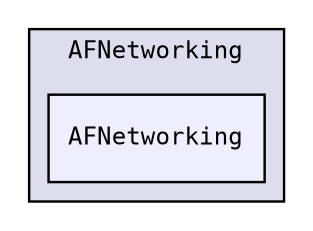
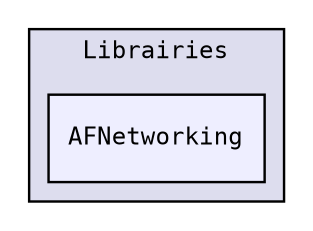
(157, 52) -> (157, 52)
